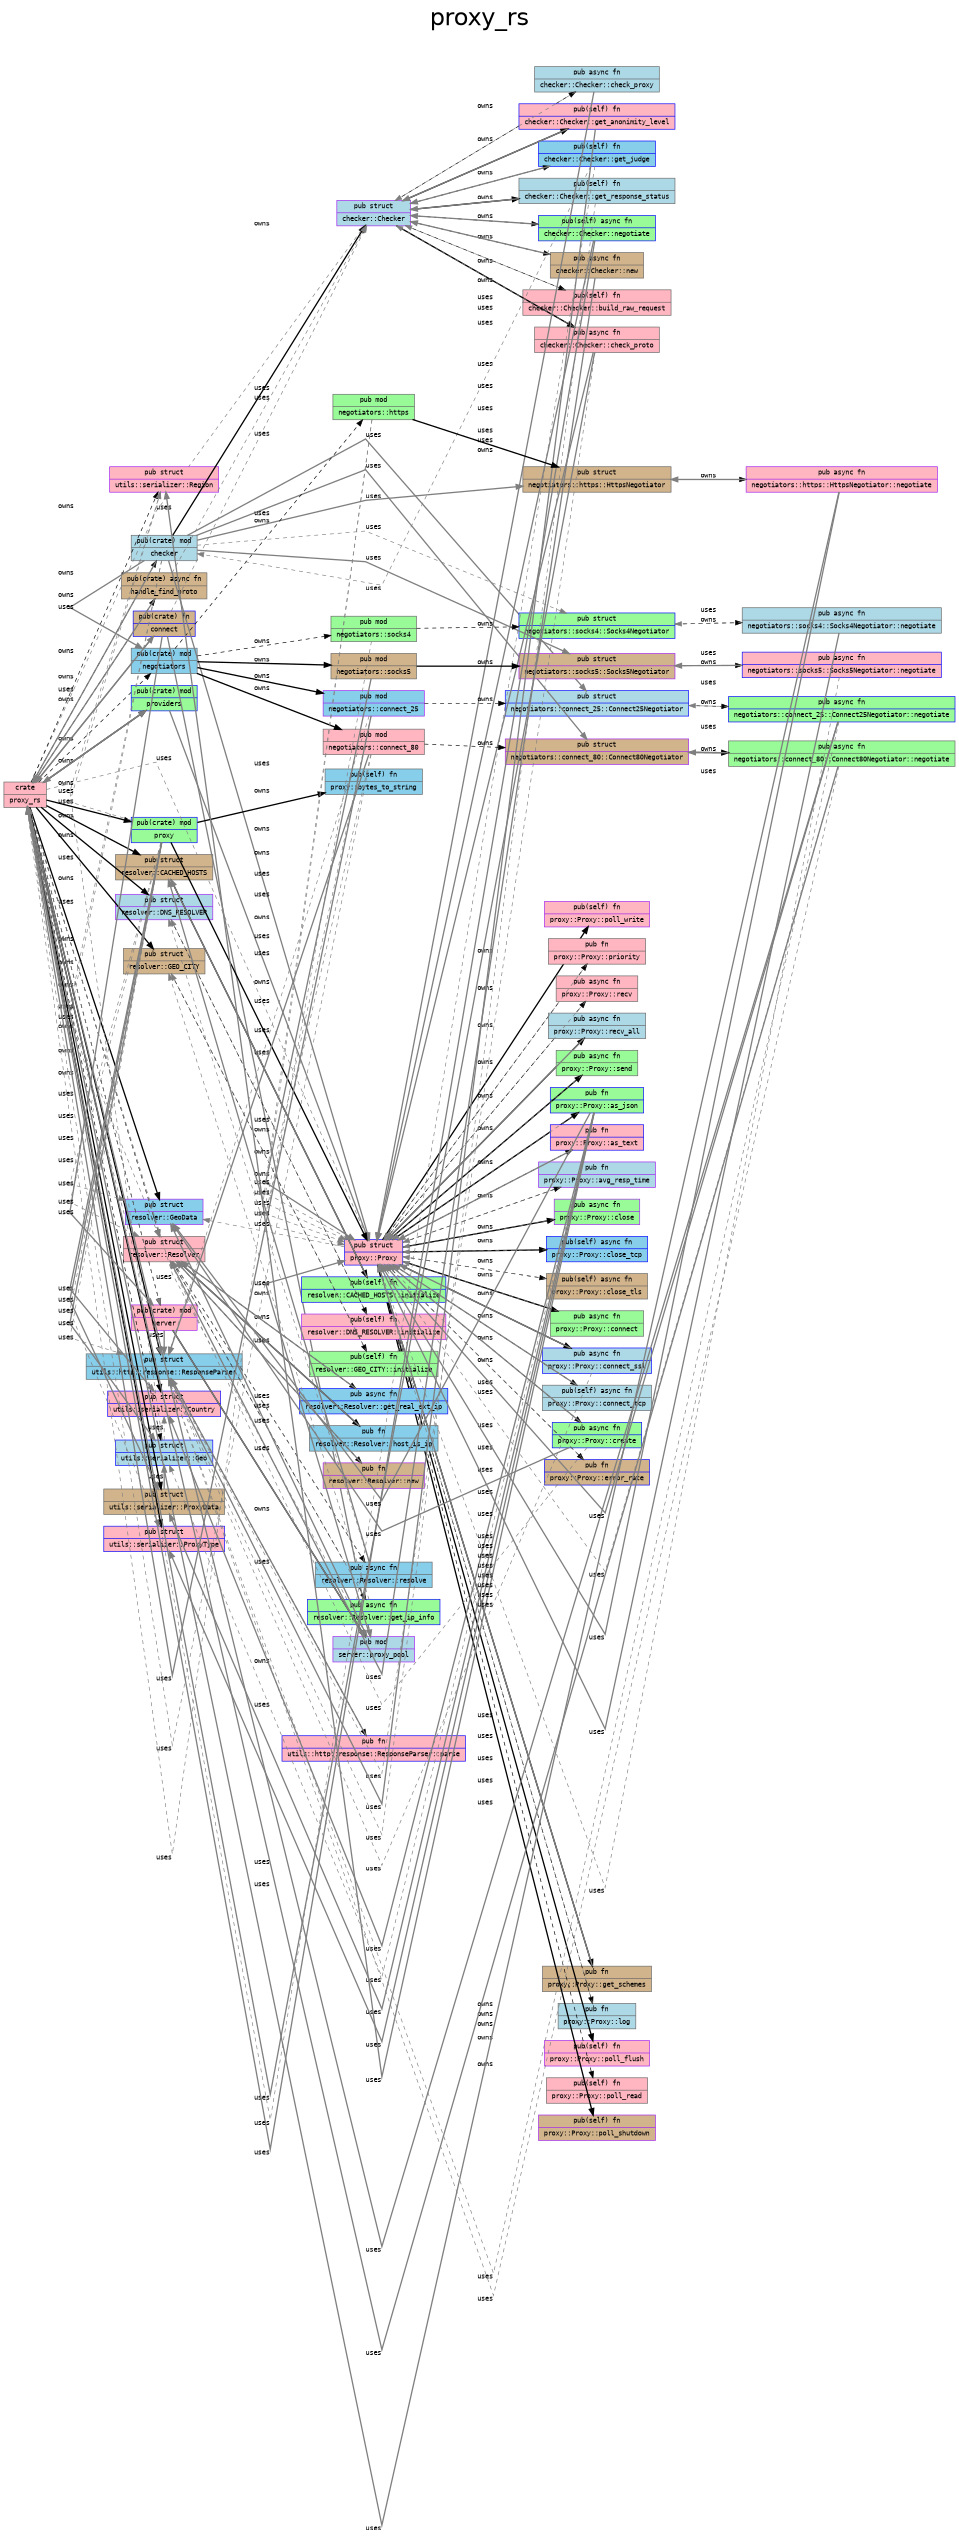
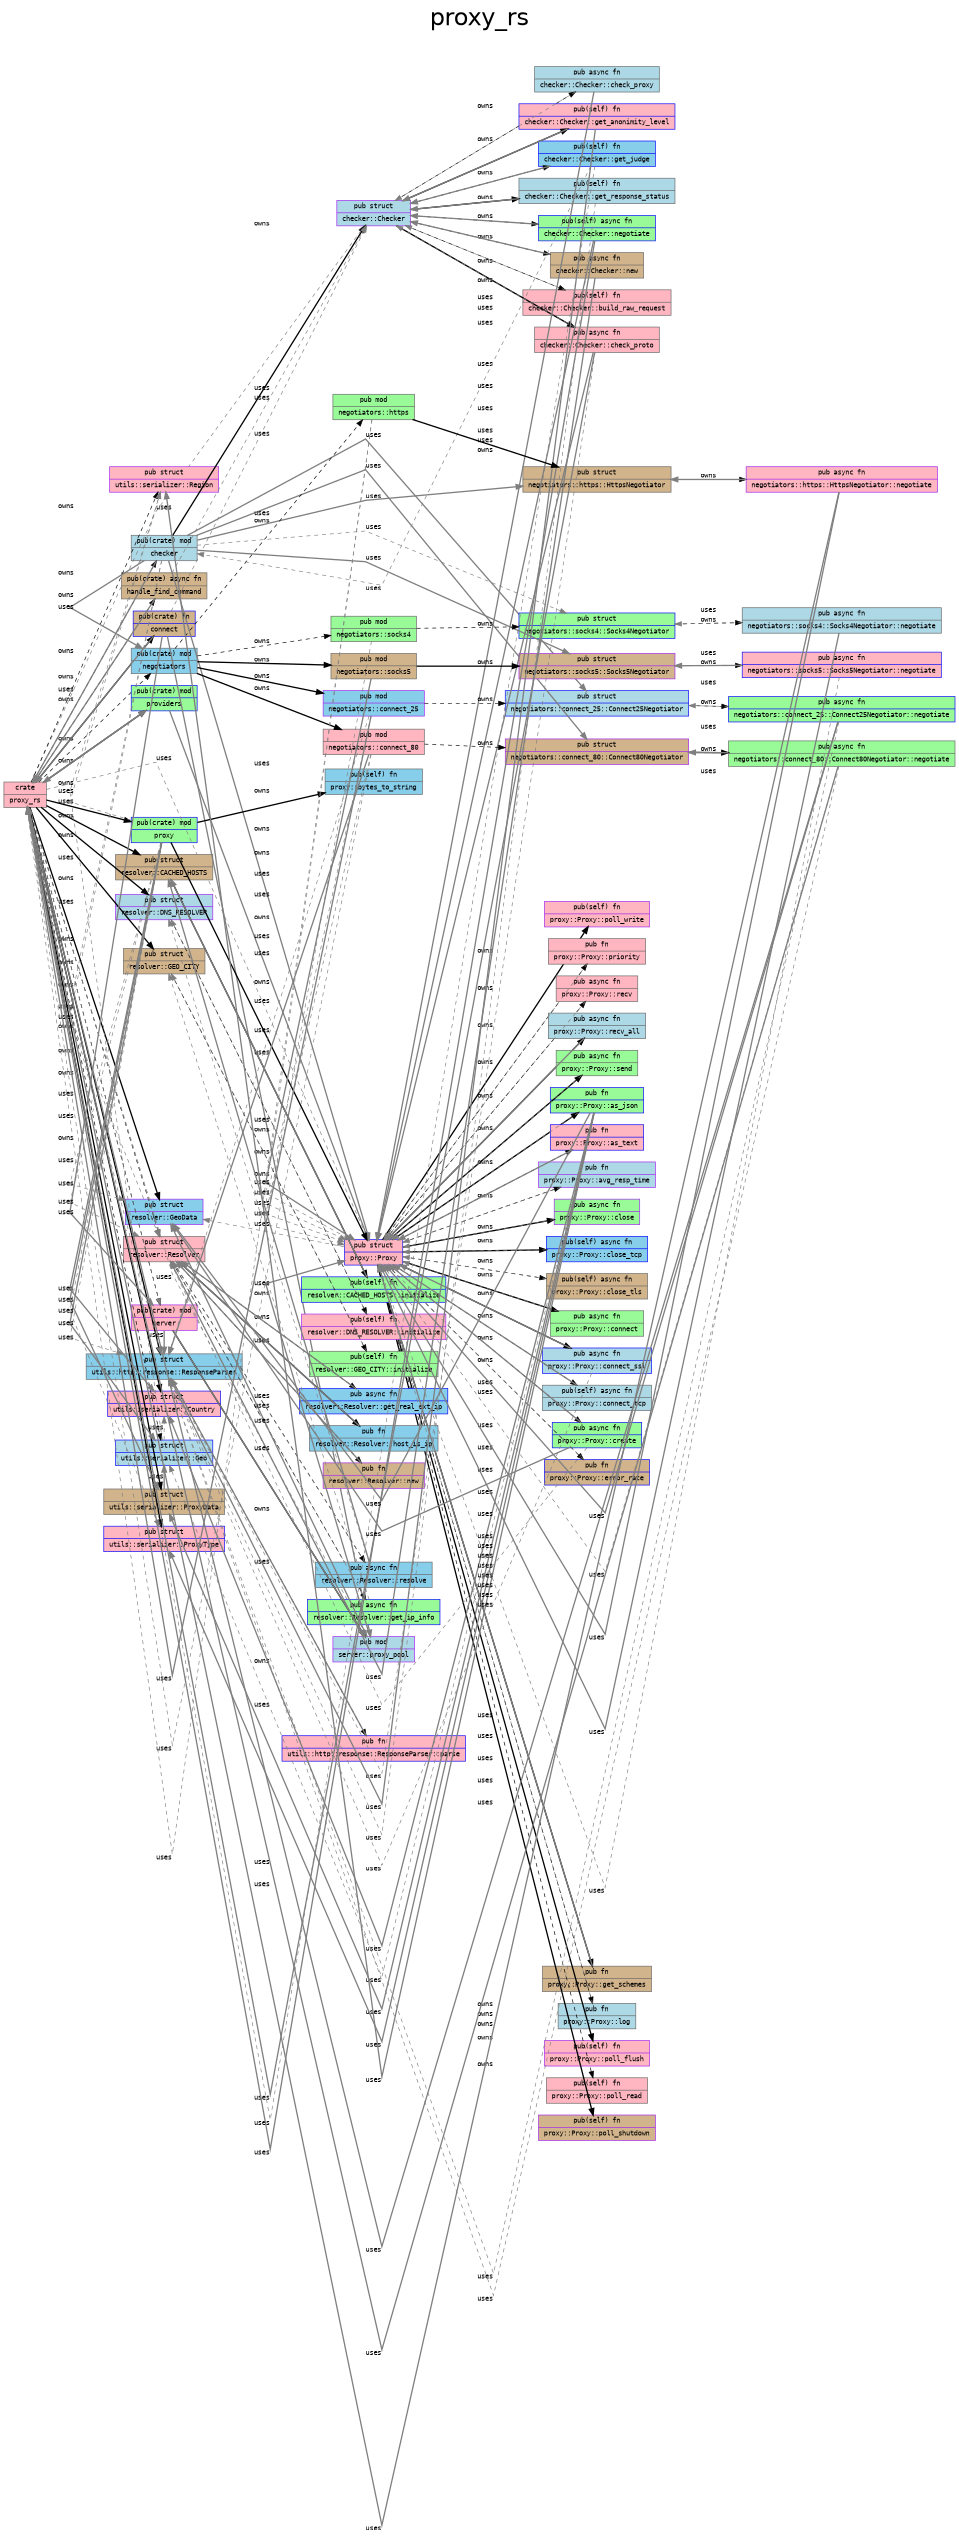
(164, 592) -> (164, 592)
(93, 712) -> (93, 712)
(66, 1138) -> (66, 1138)
